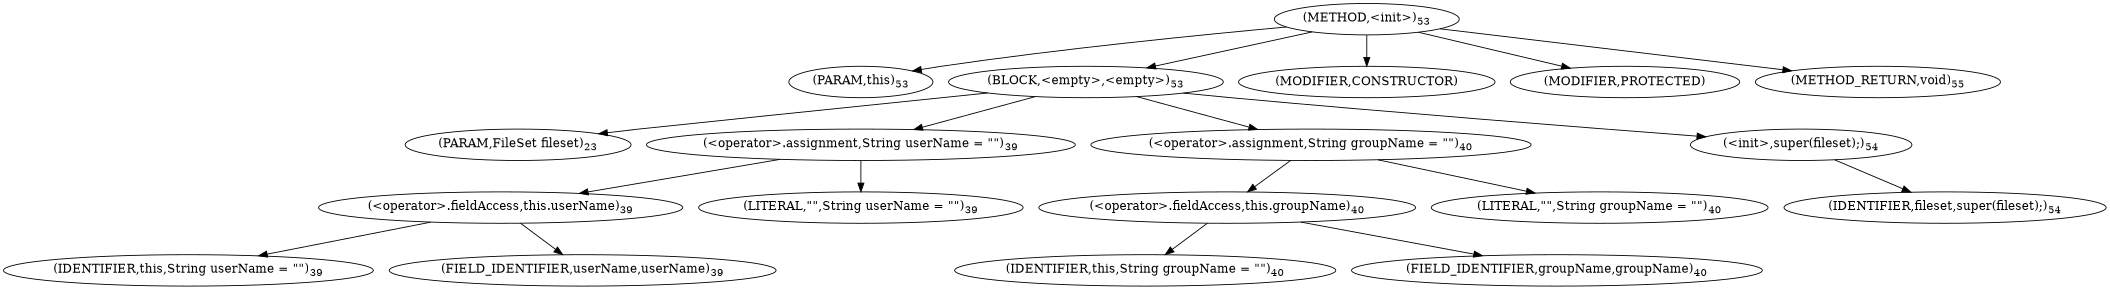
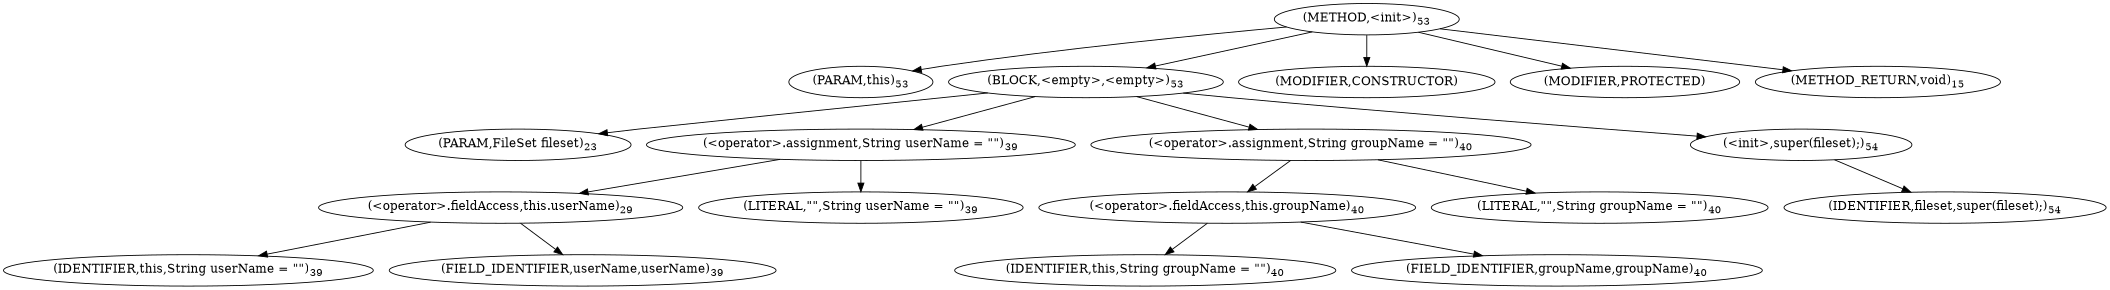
(1958, 81) -> (1958, 81)
(627, 206) -> (627, 206)
